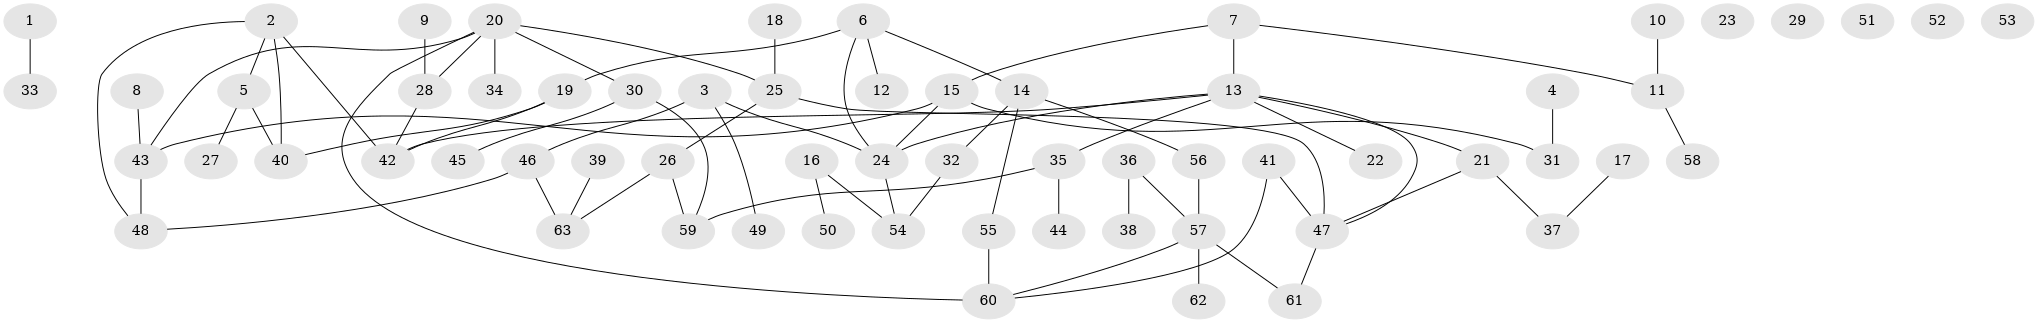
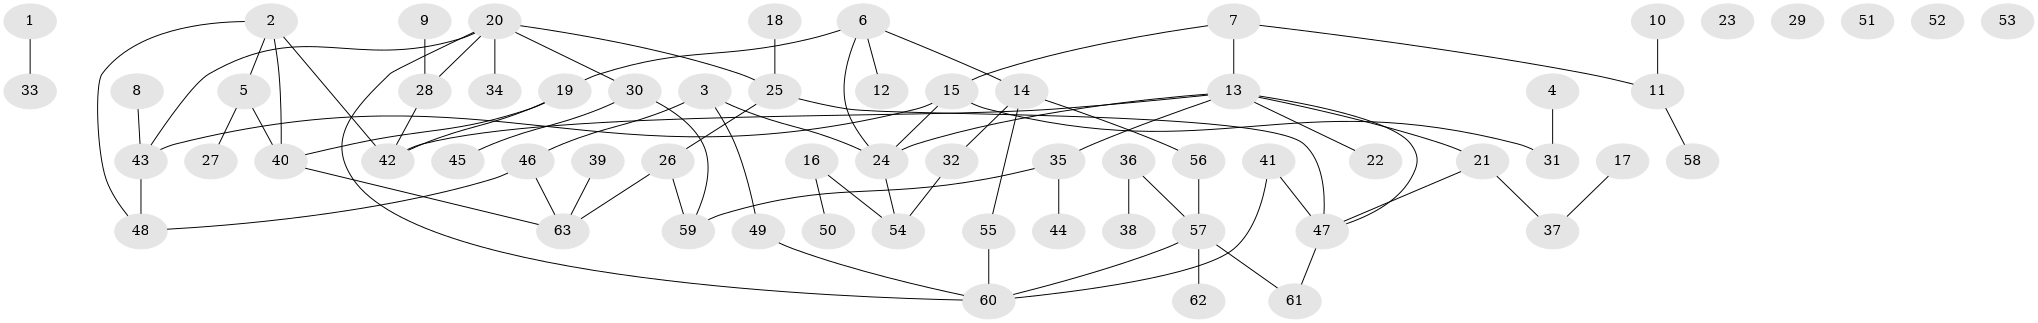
none -> (404, 192)
none -> (870, 273)
